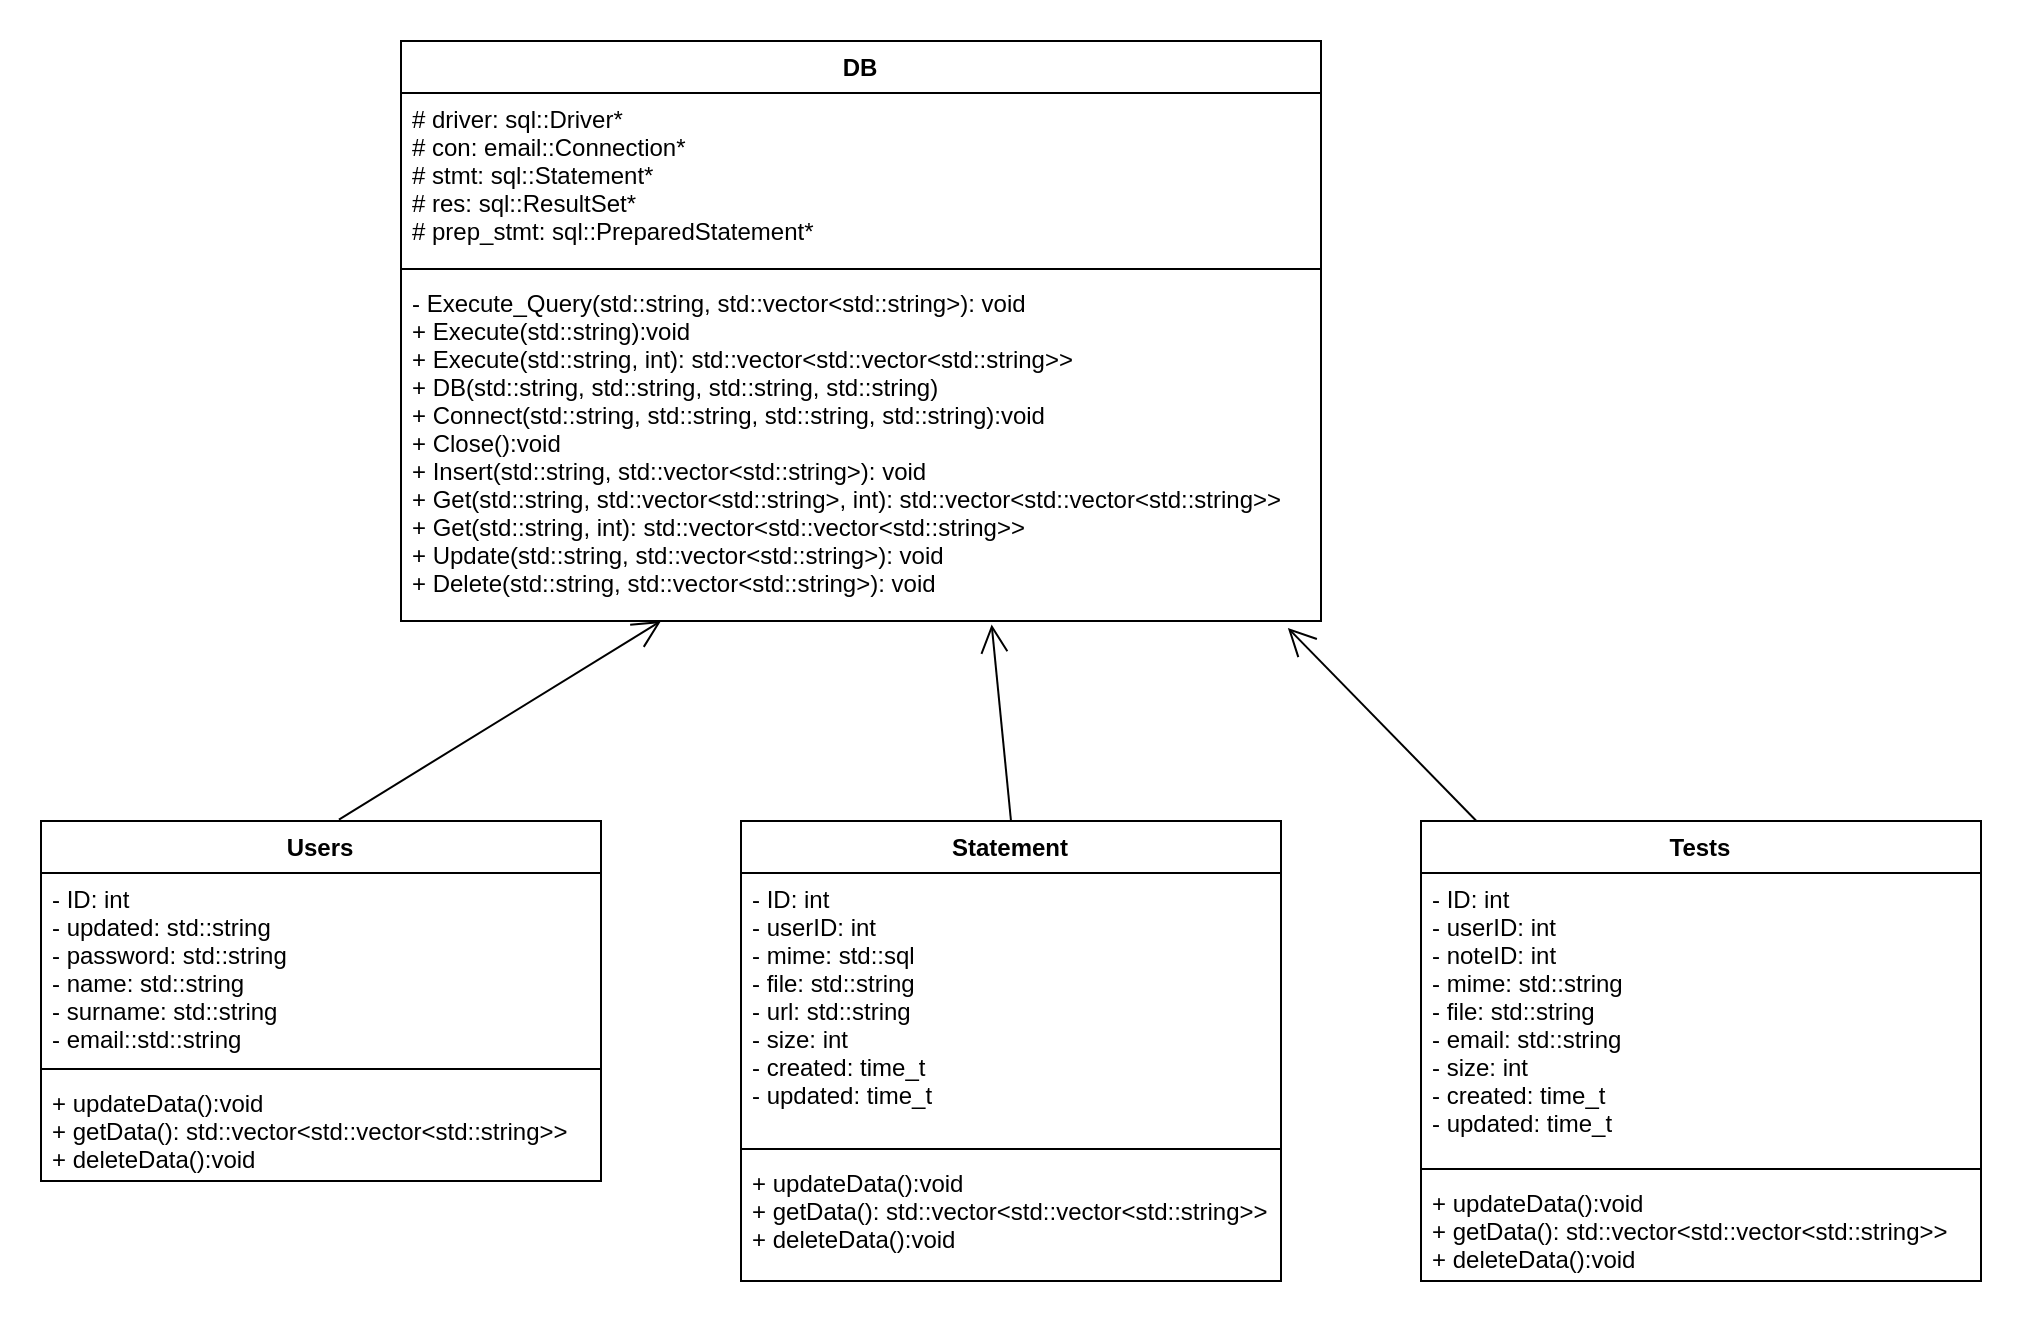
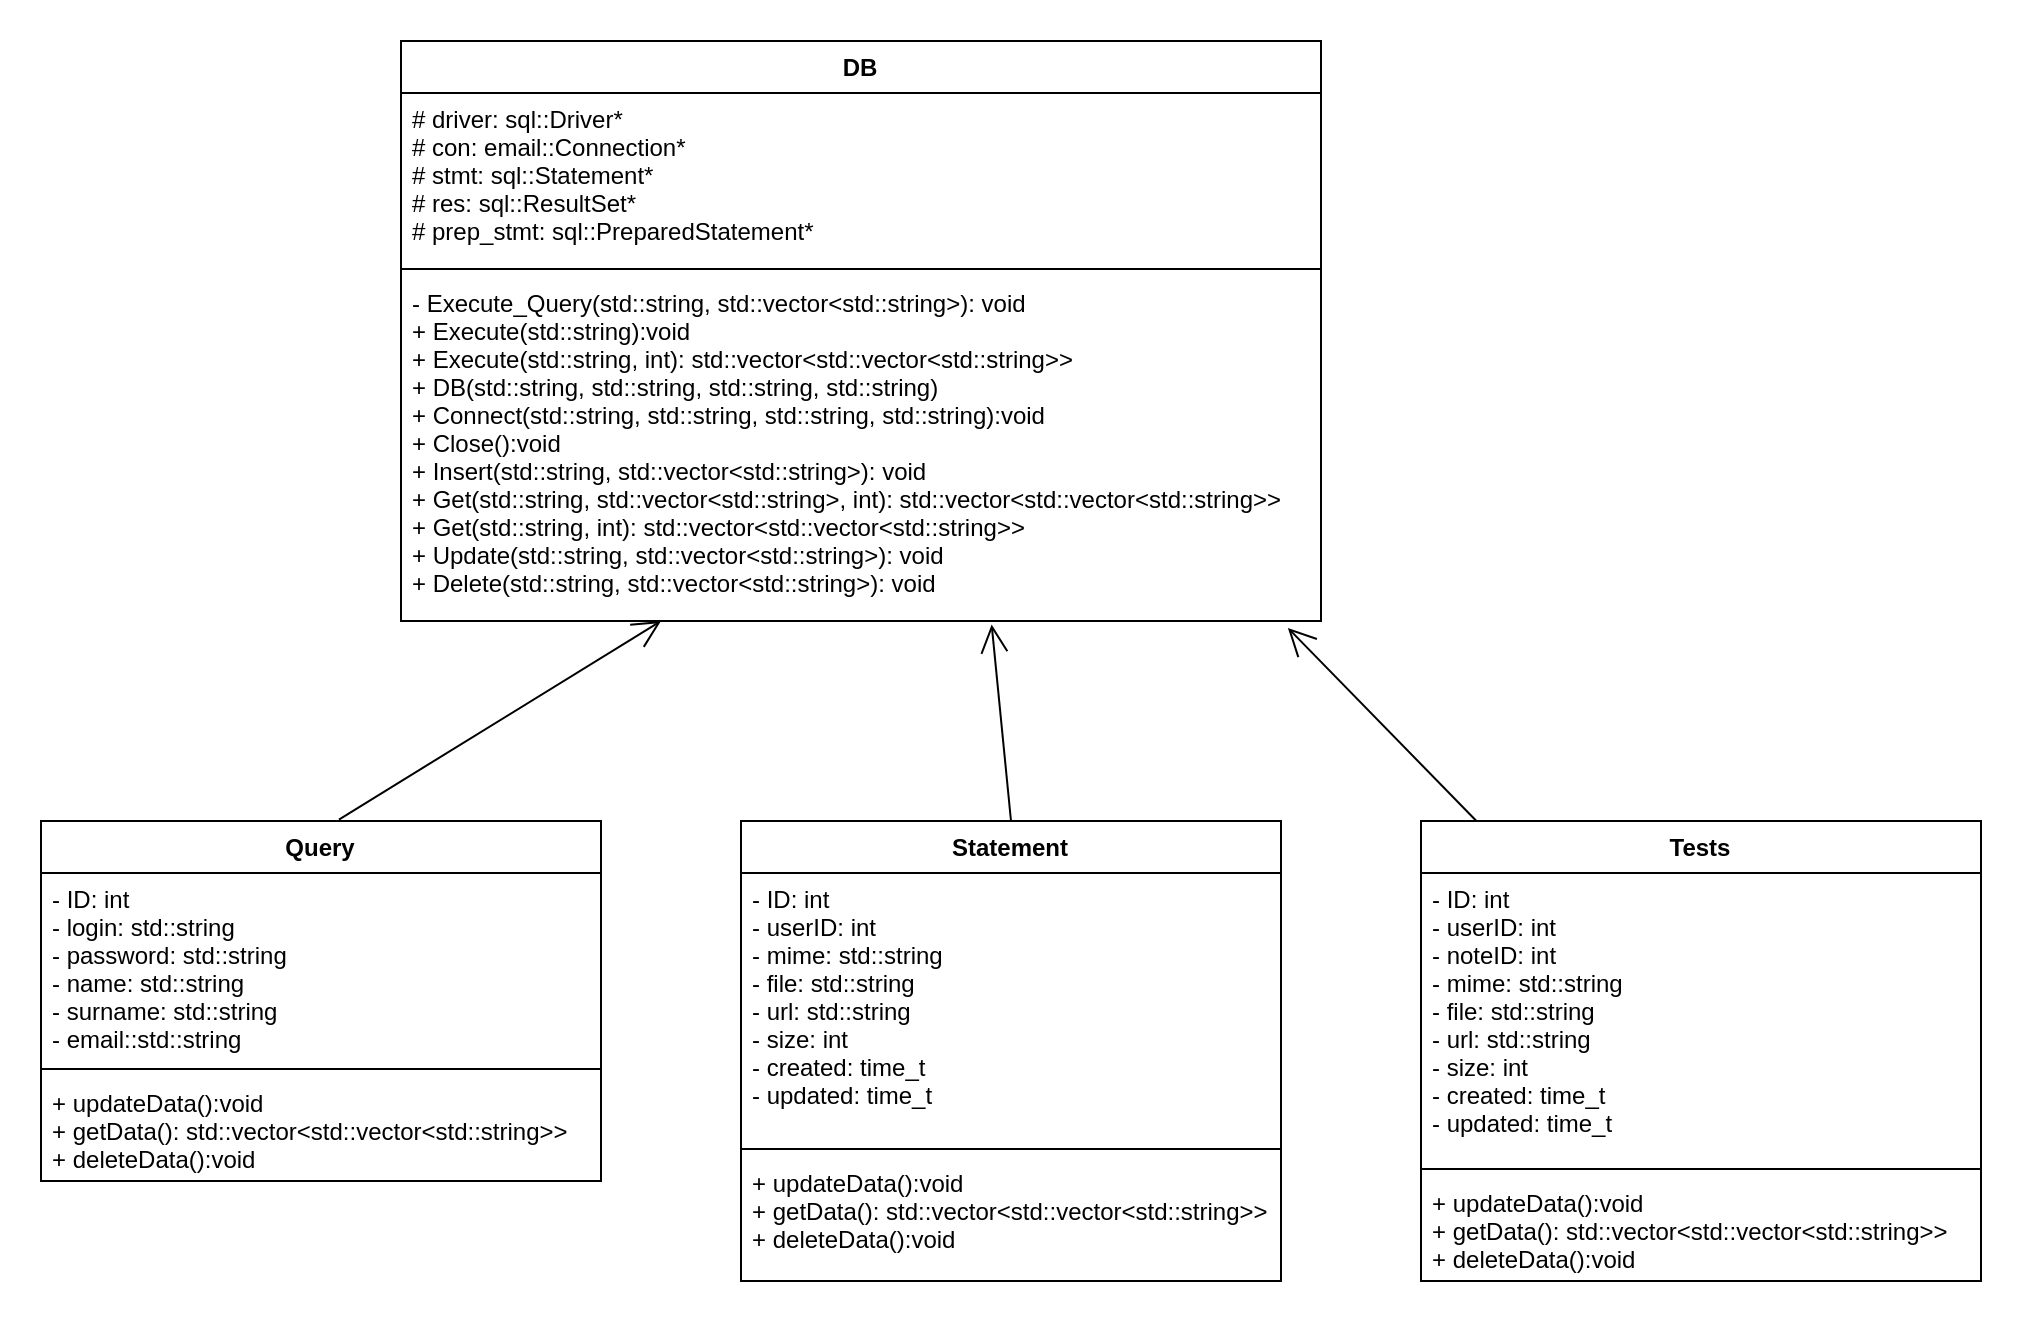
(320, 848) -> (320, 848)
(100, 900) -> (100, 900)
(800, 900) -> (800, 900)
(1480, 900) -> (1480, 900)
